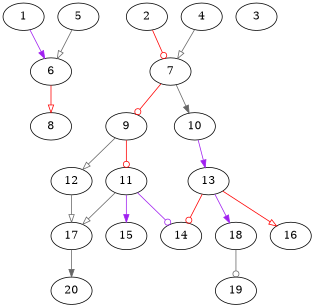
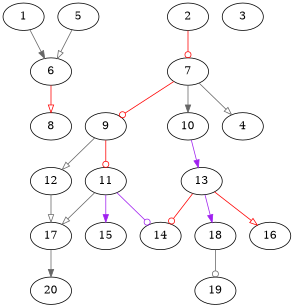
(36, 41) -> (36, 41)
(188, 41) -> (213, 96)
